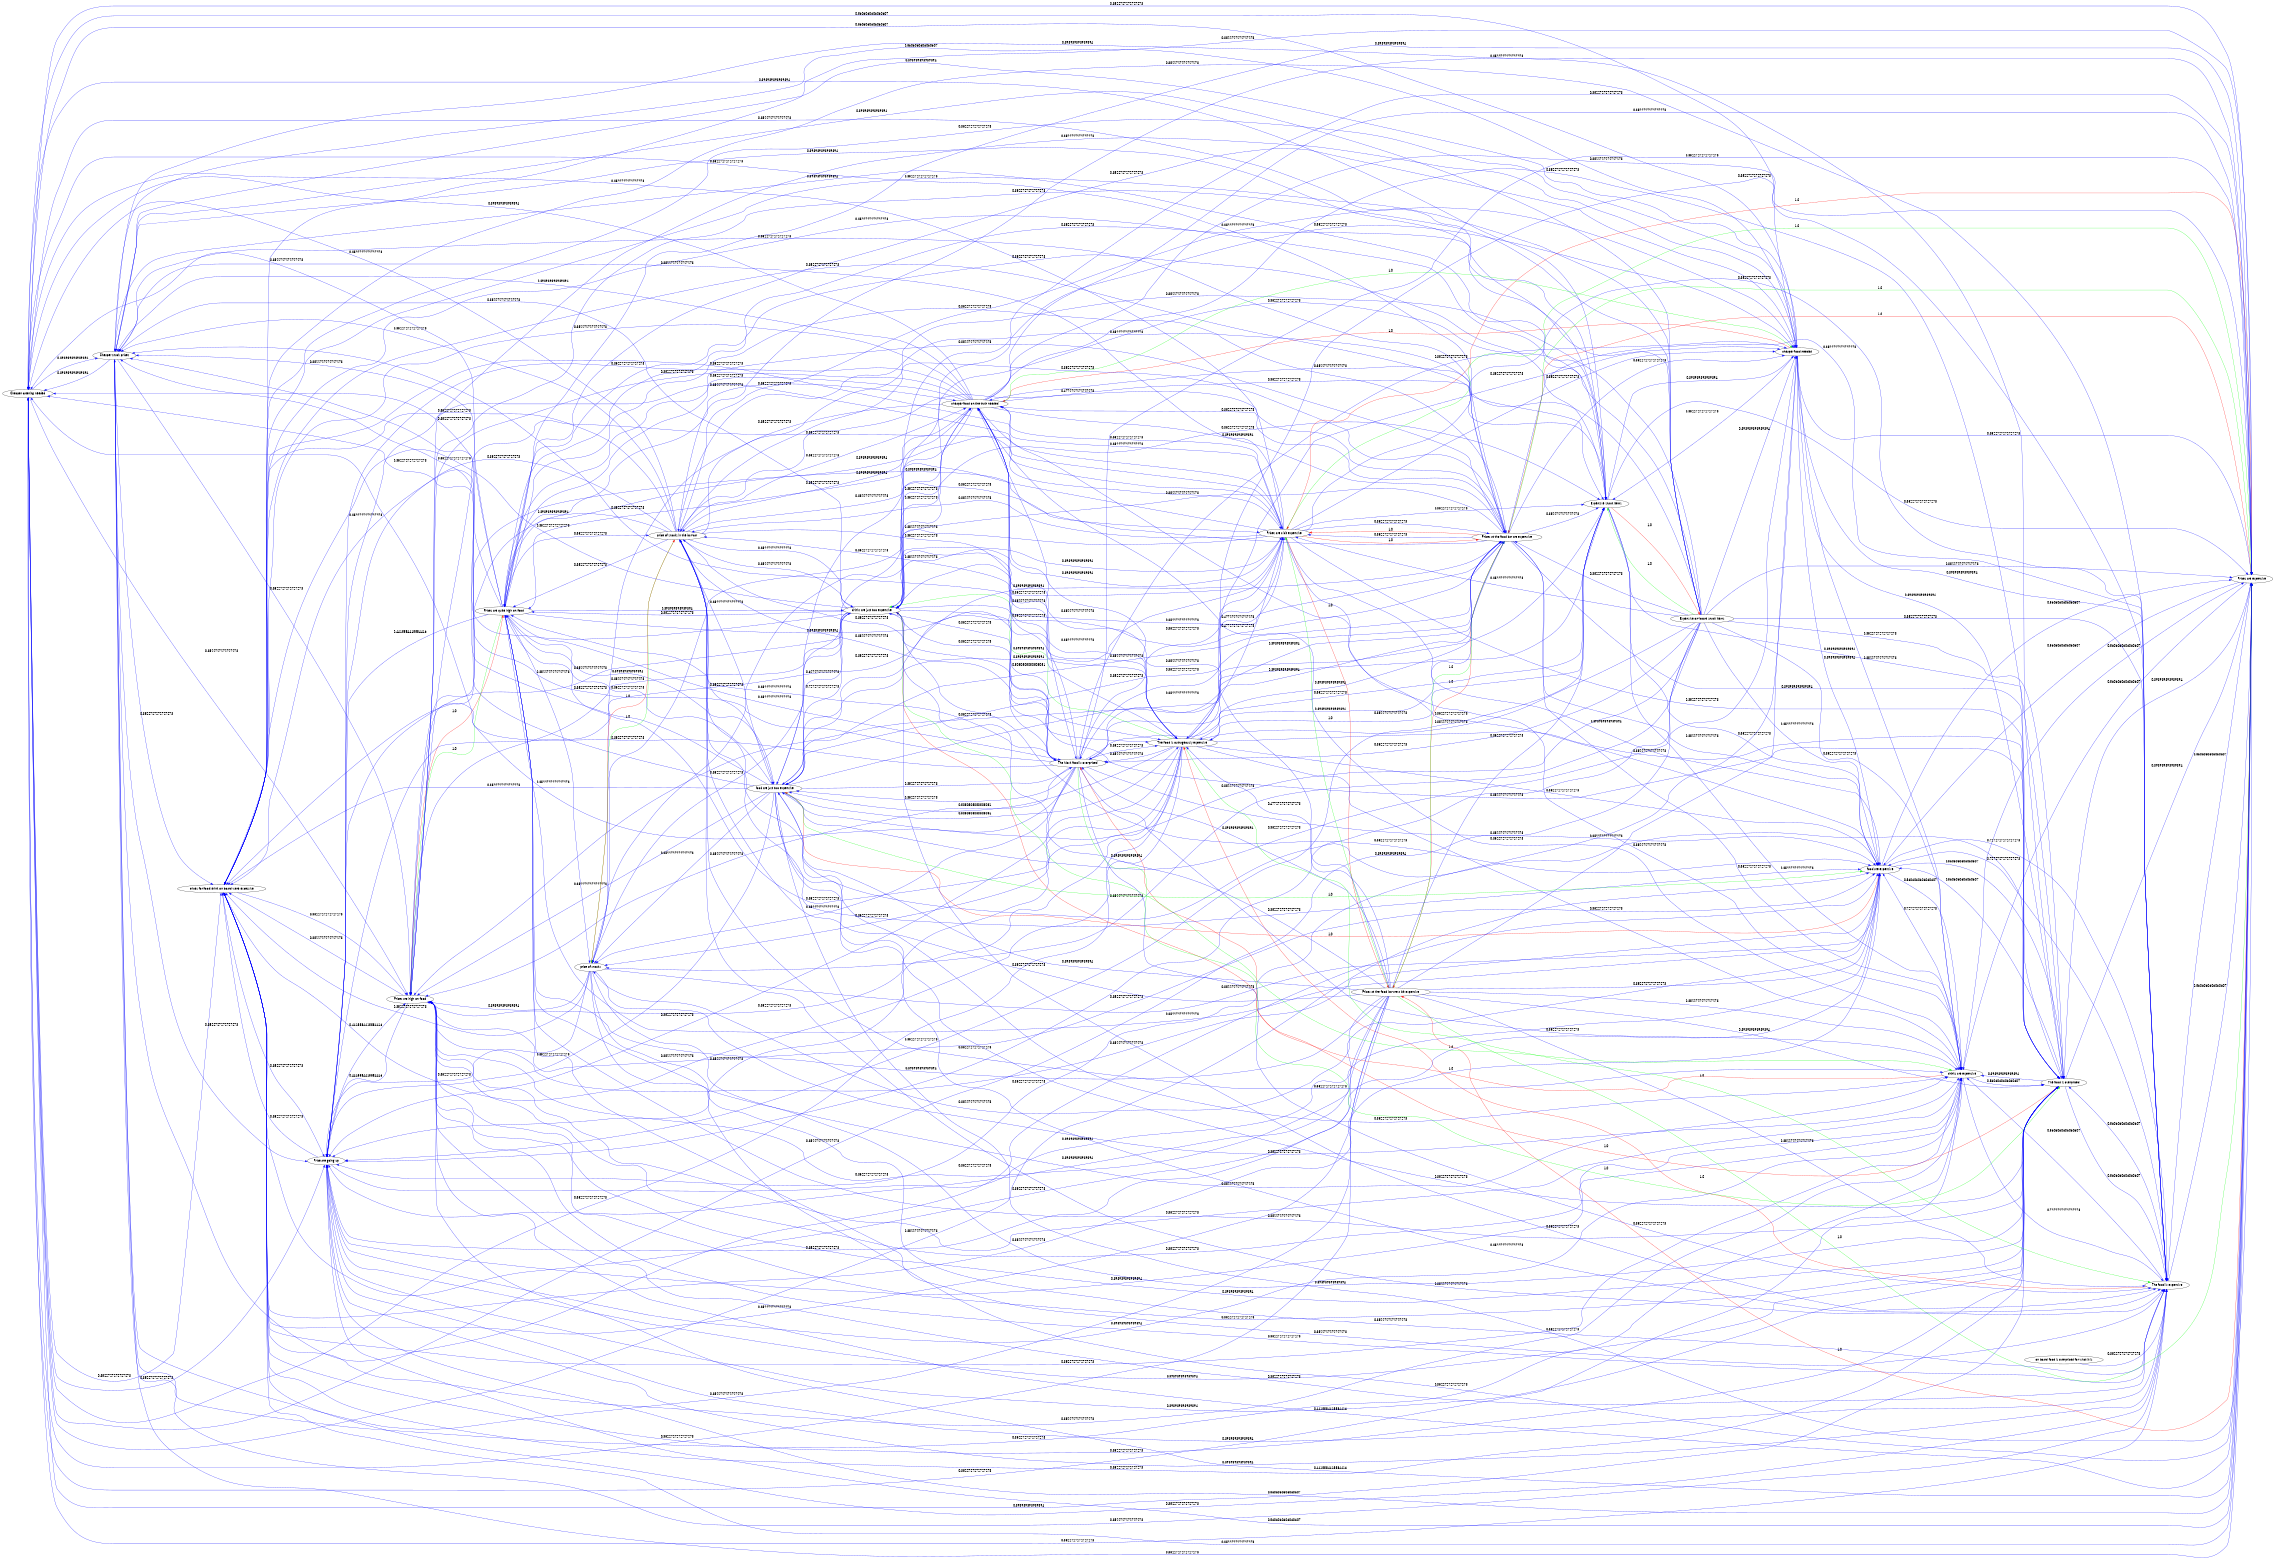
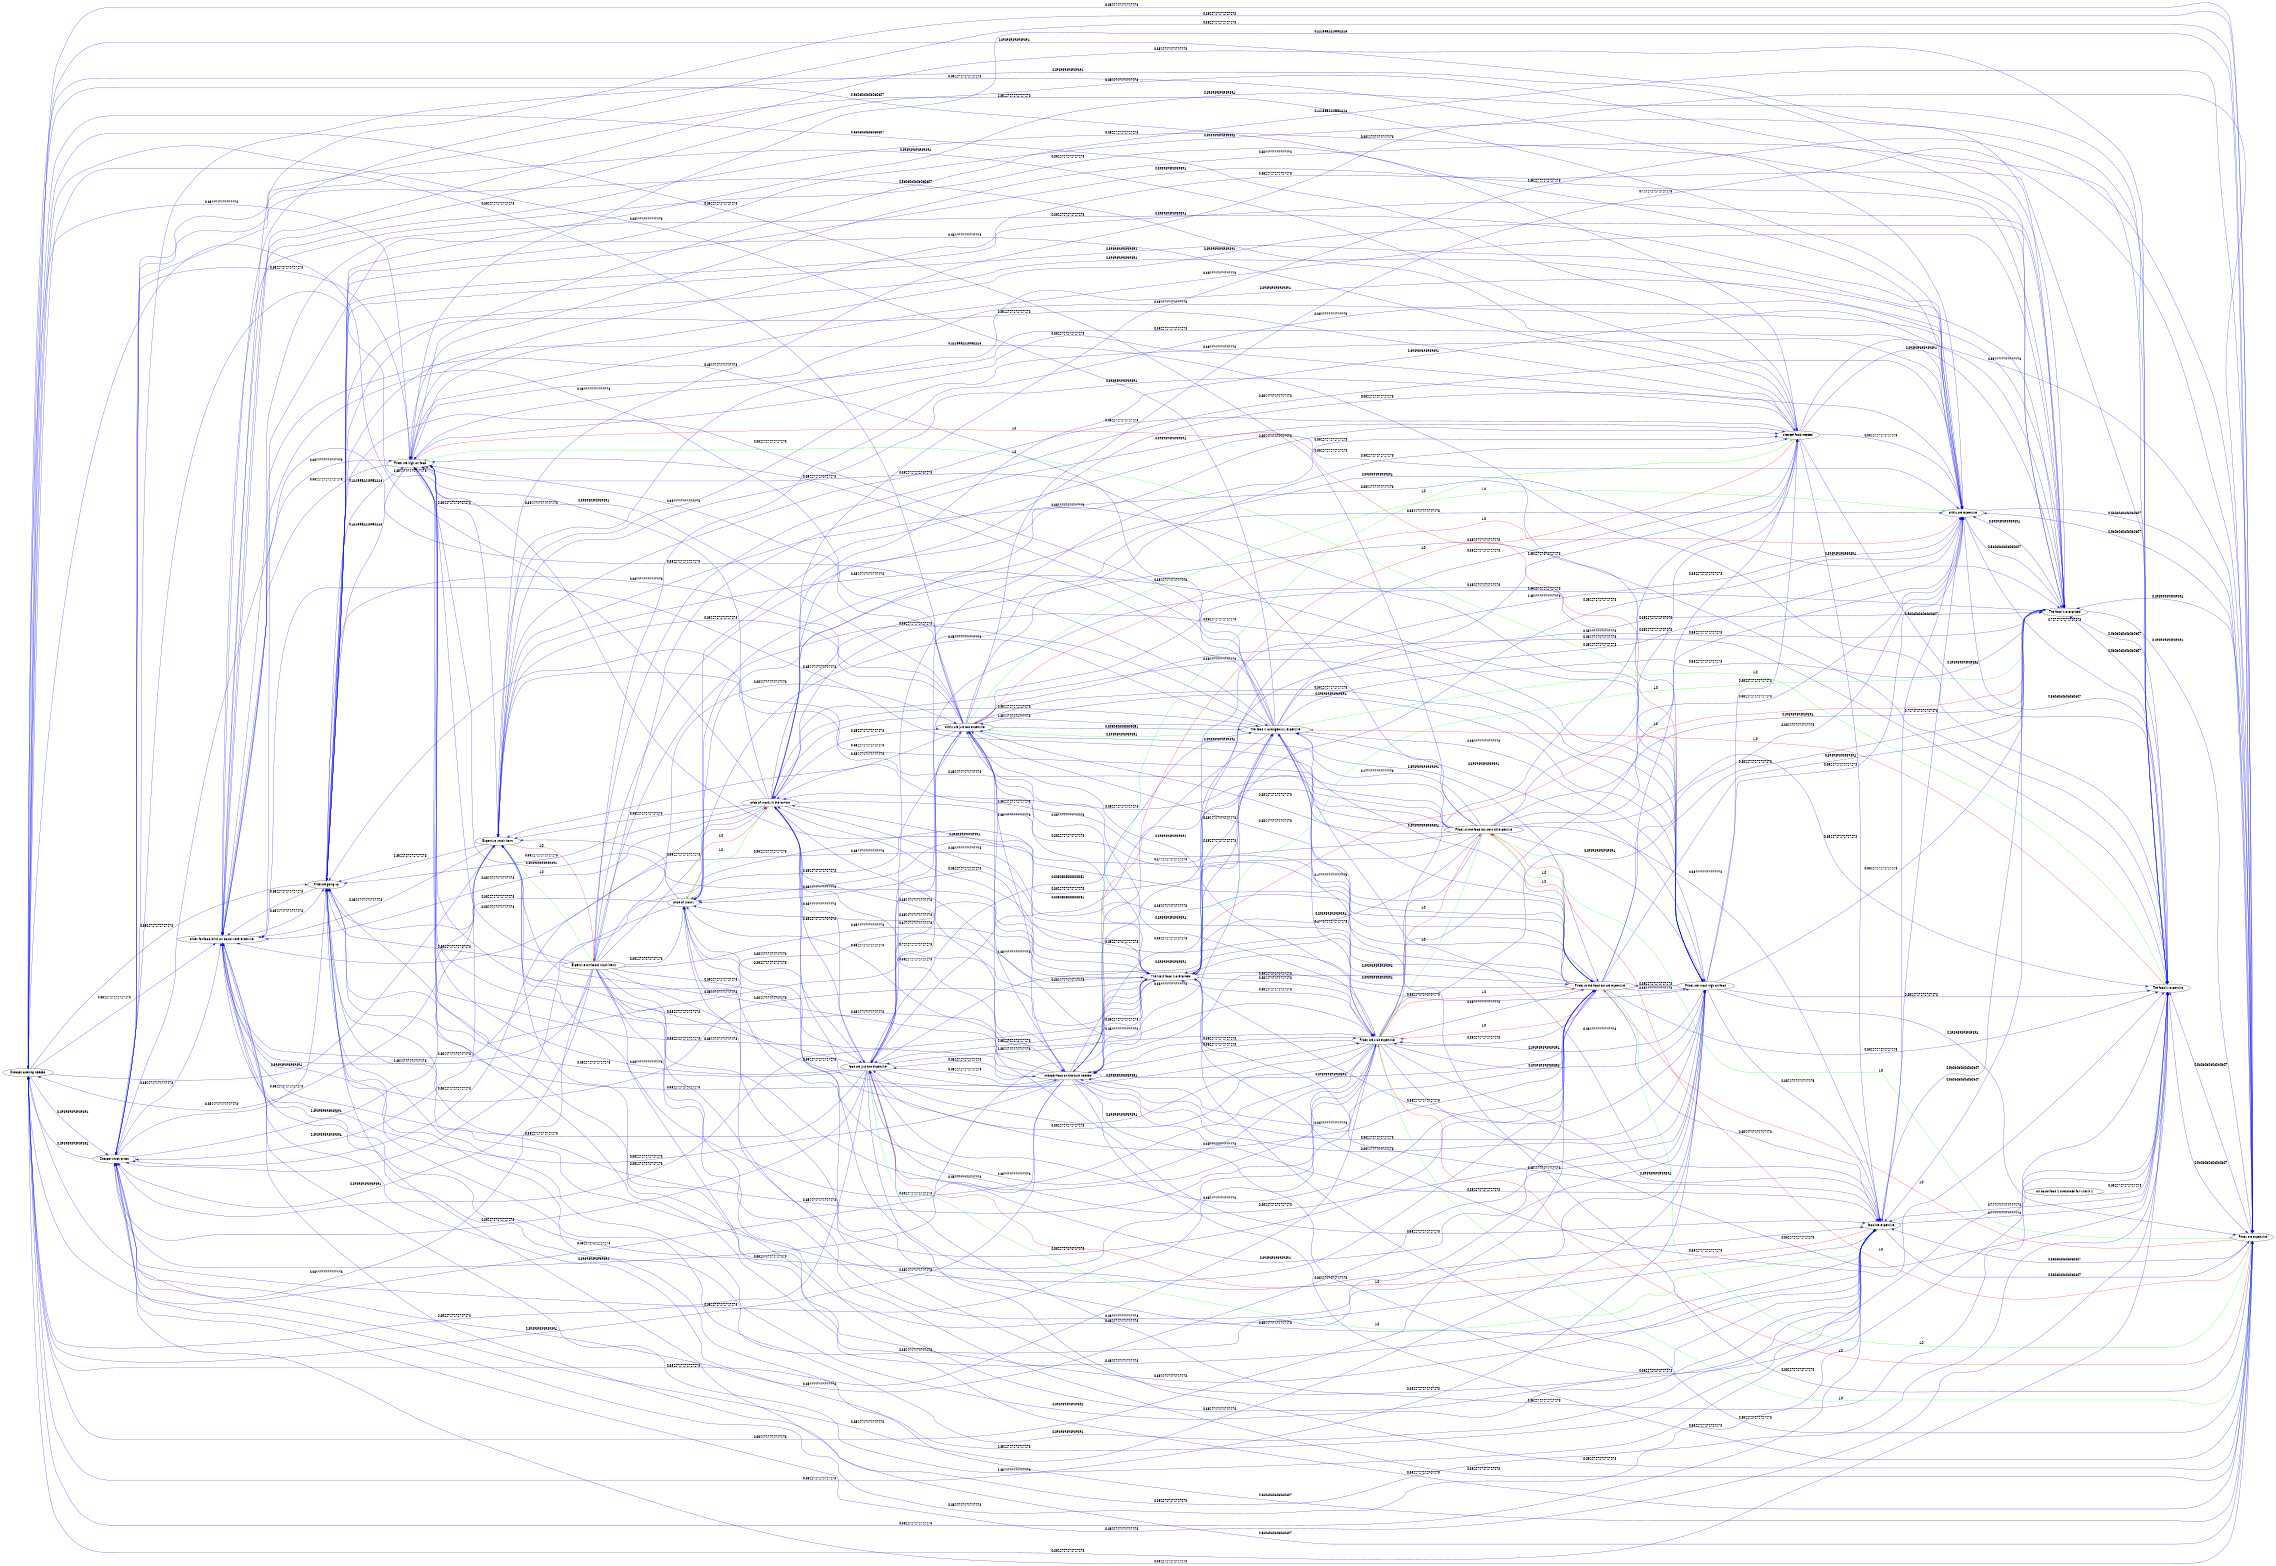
(1606, 93) -> (1656, 192)
(504, 611) -> (1706, 986)
(1061, 713) -> (489, 634)
